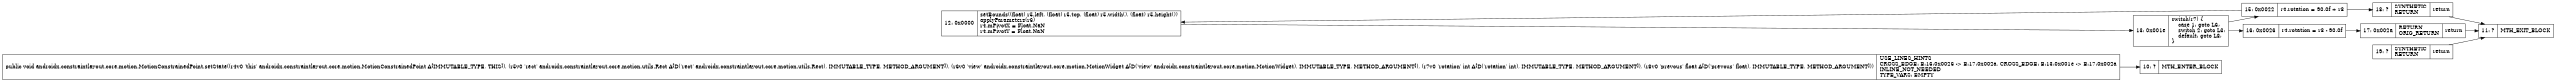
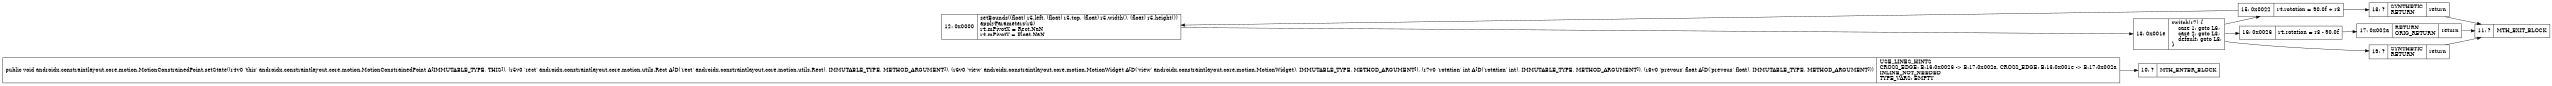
(1013, 26) -> (1012, 29)
(2199, 31) -> (2196, 34)
none -> (2295, 48)
